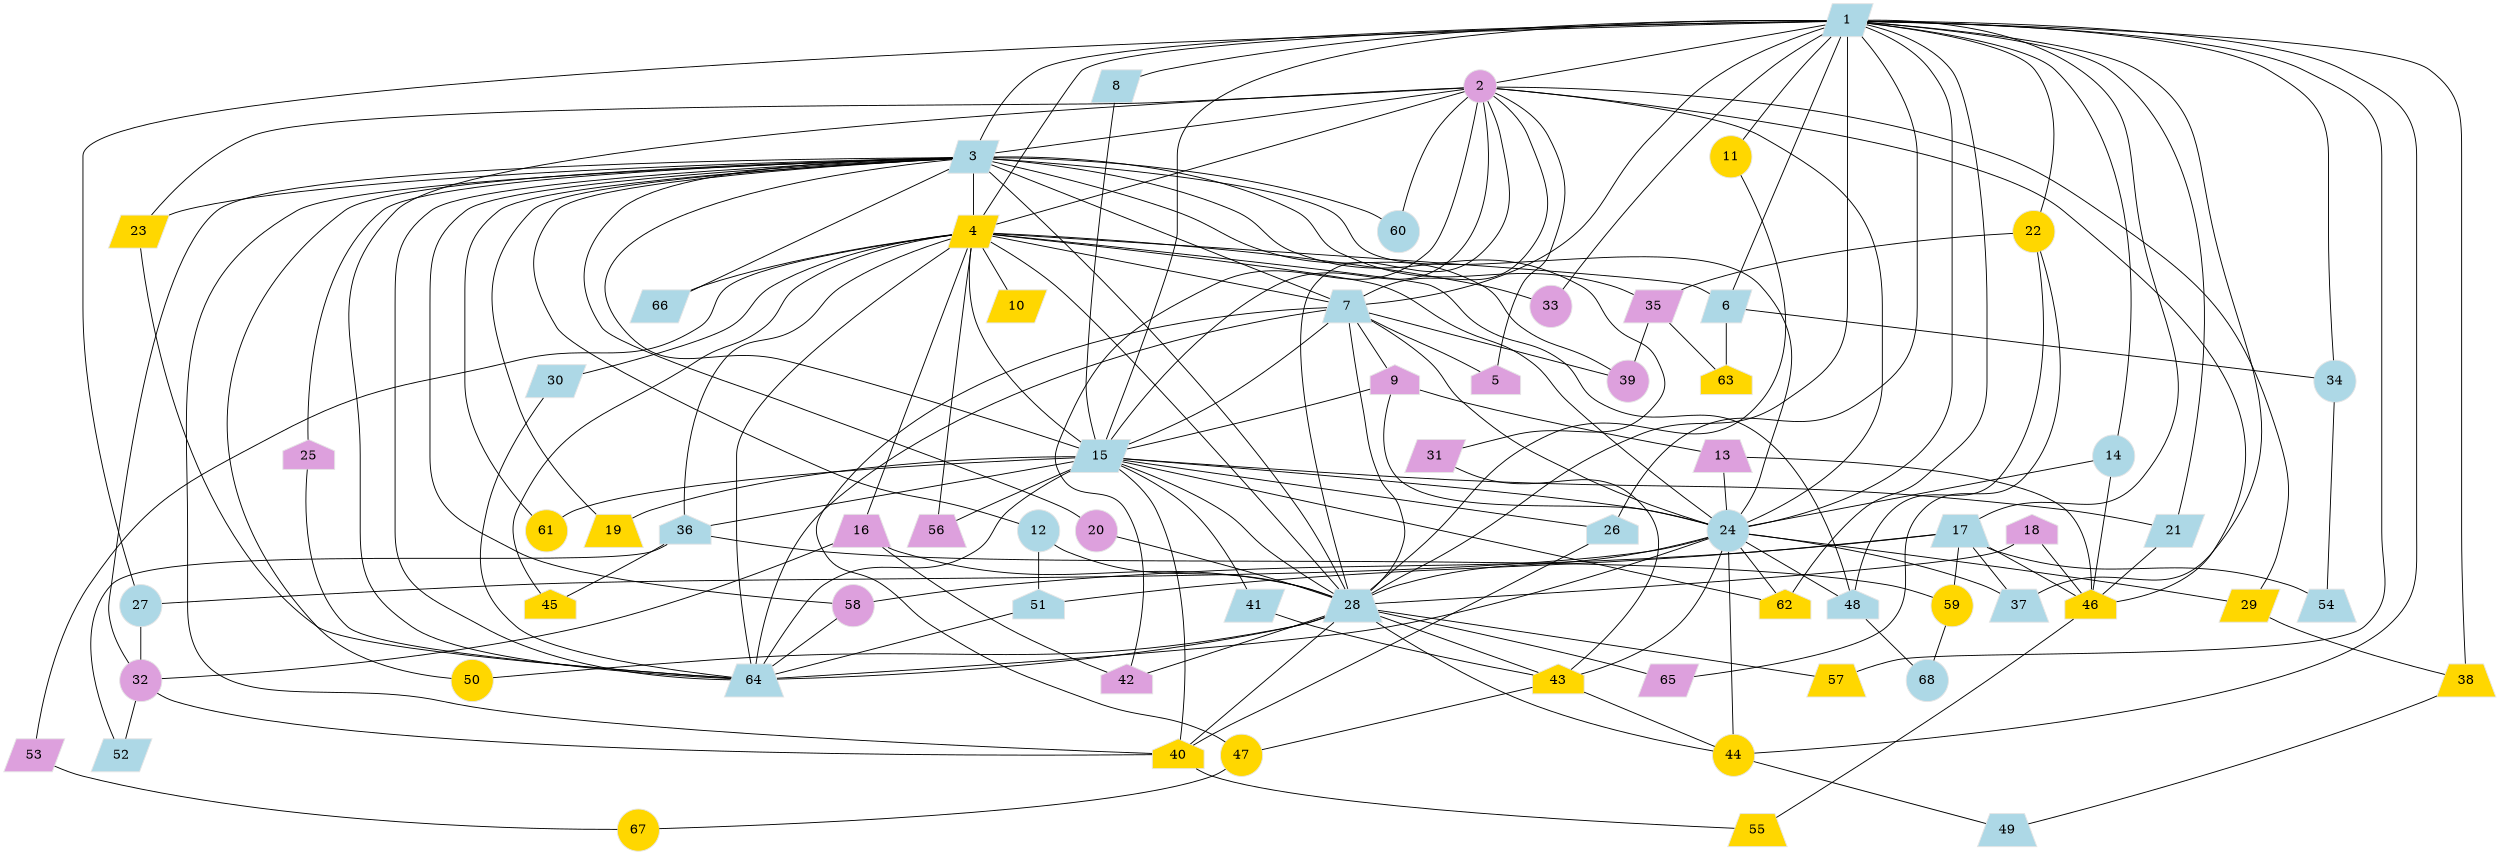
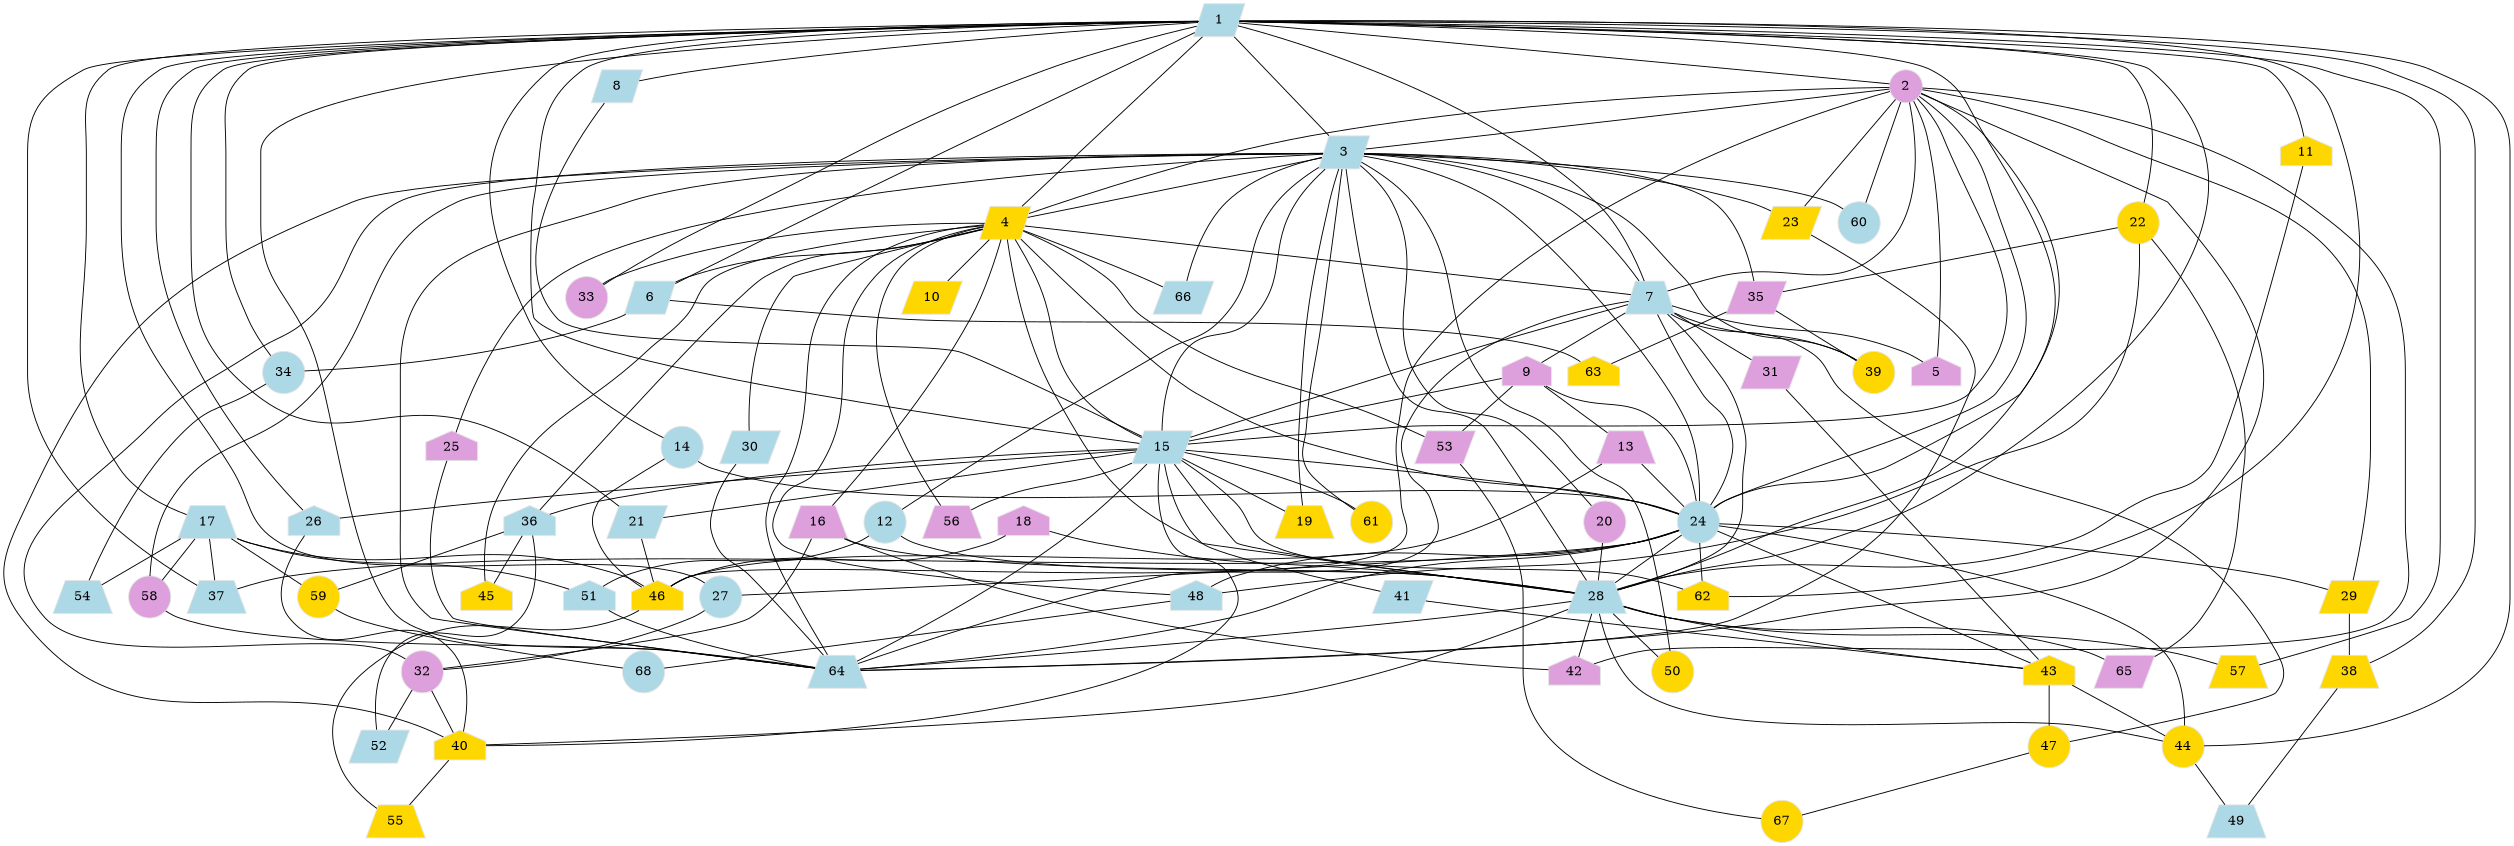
none -> (276, 137)
(1731, 157) -> (2306, 152)
(1576, 284) -> (1713, 337)
(1628, 381) -> (1874, 372)
none -> (1488, 408)
